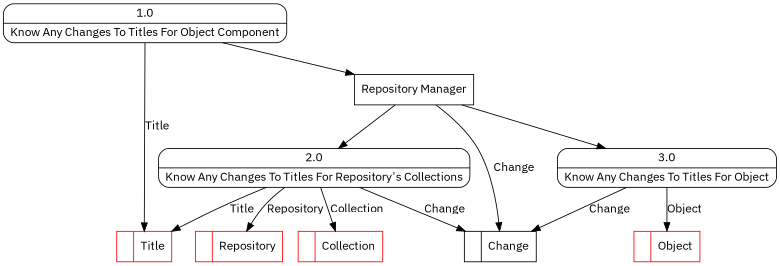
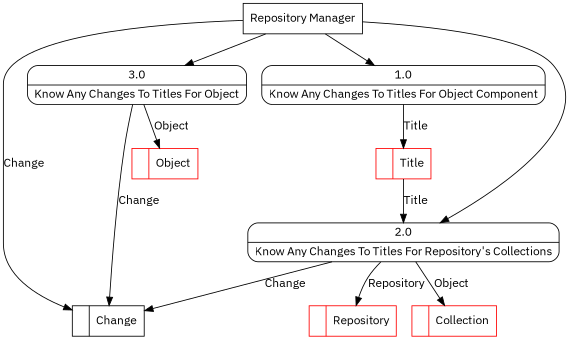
(284, 58) -> (346, 47)
(222, 206) -> (403, 197)
(357, 209) -> (452, 284)
